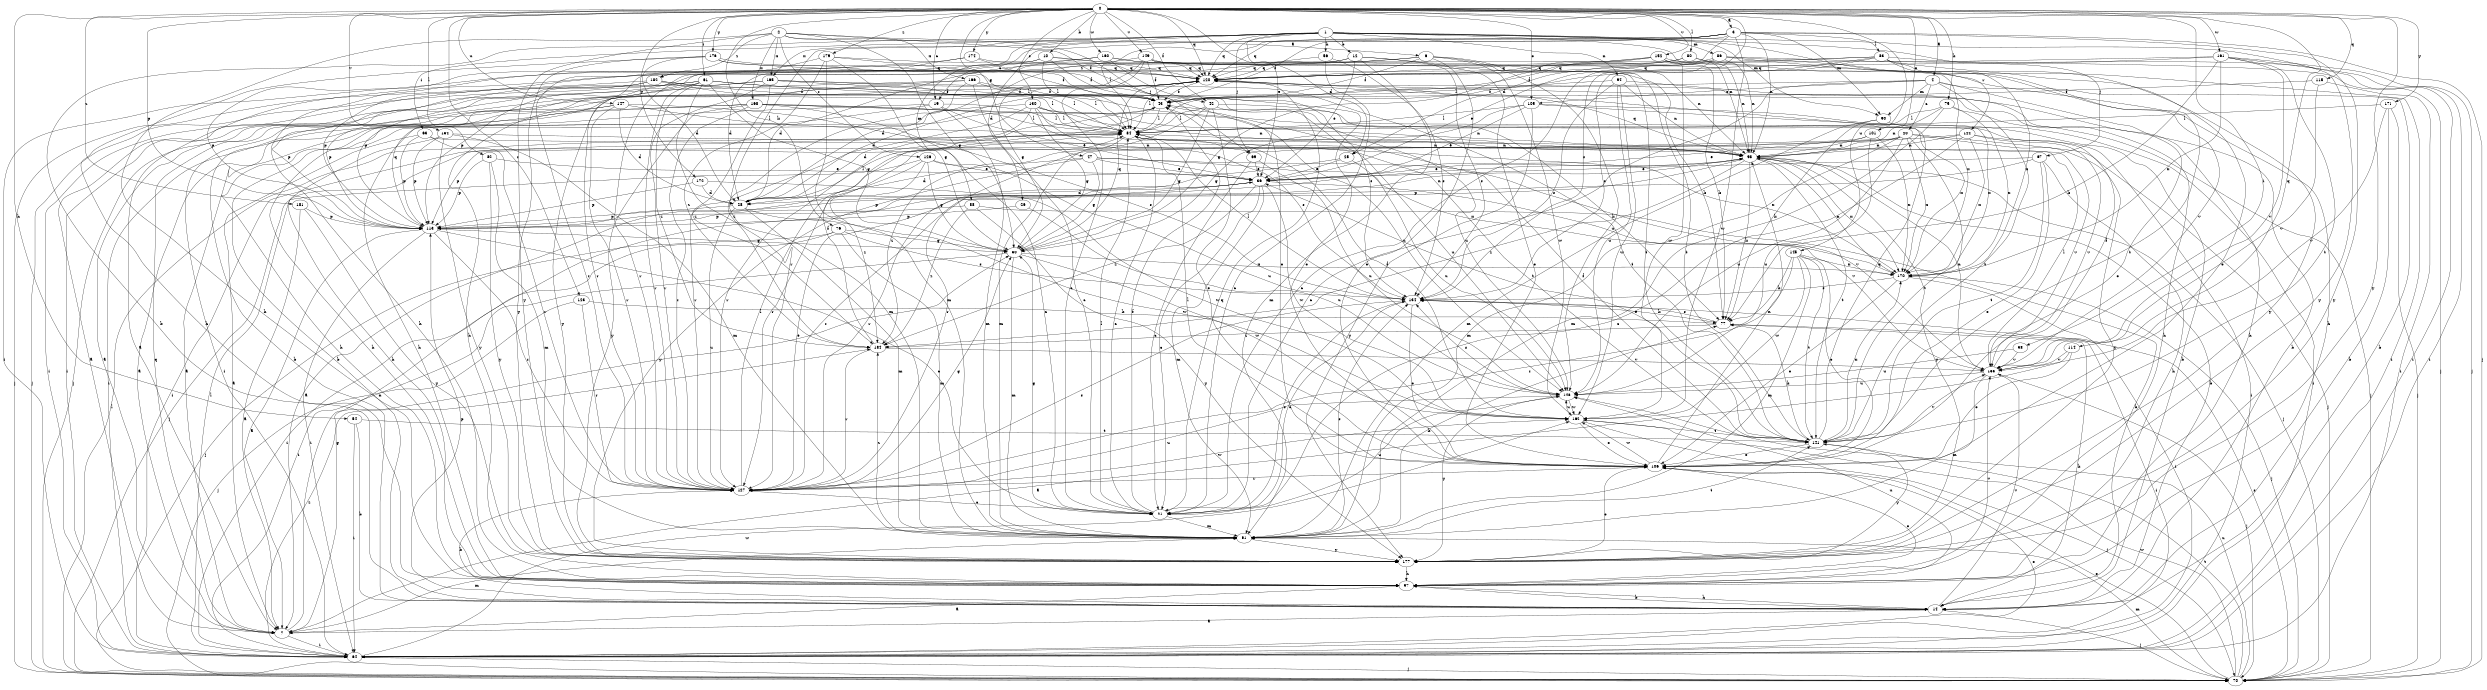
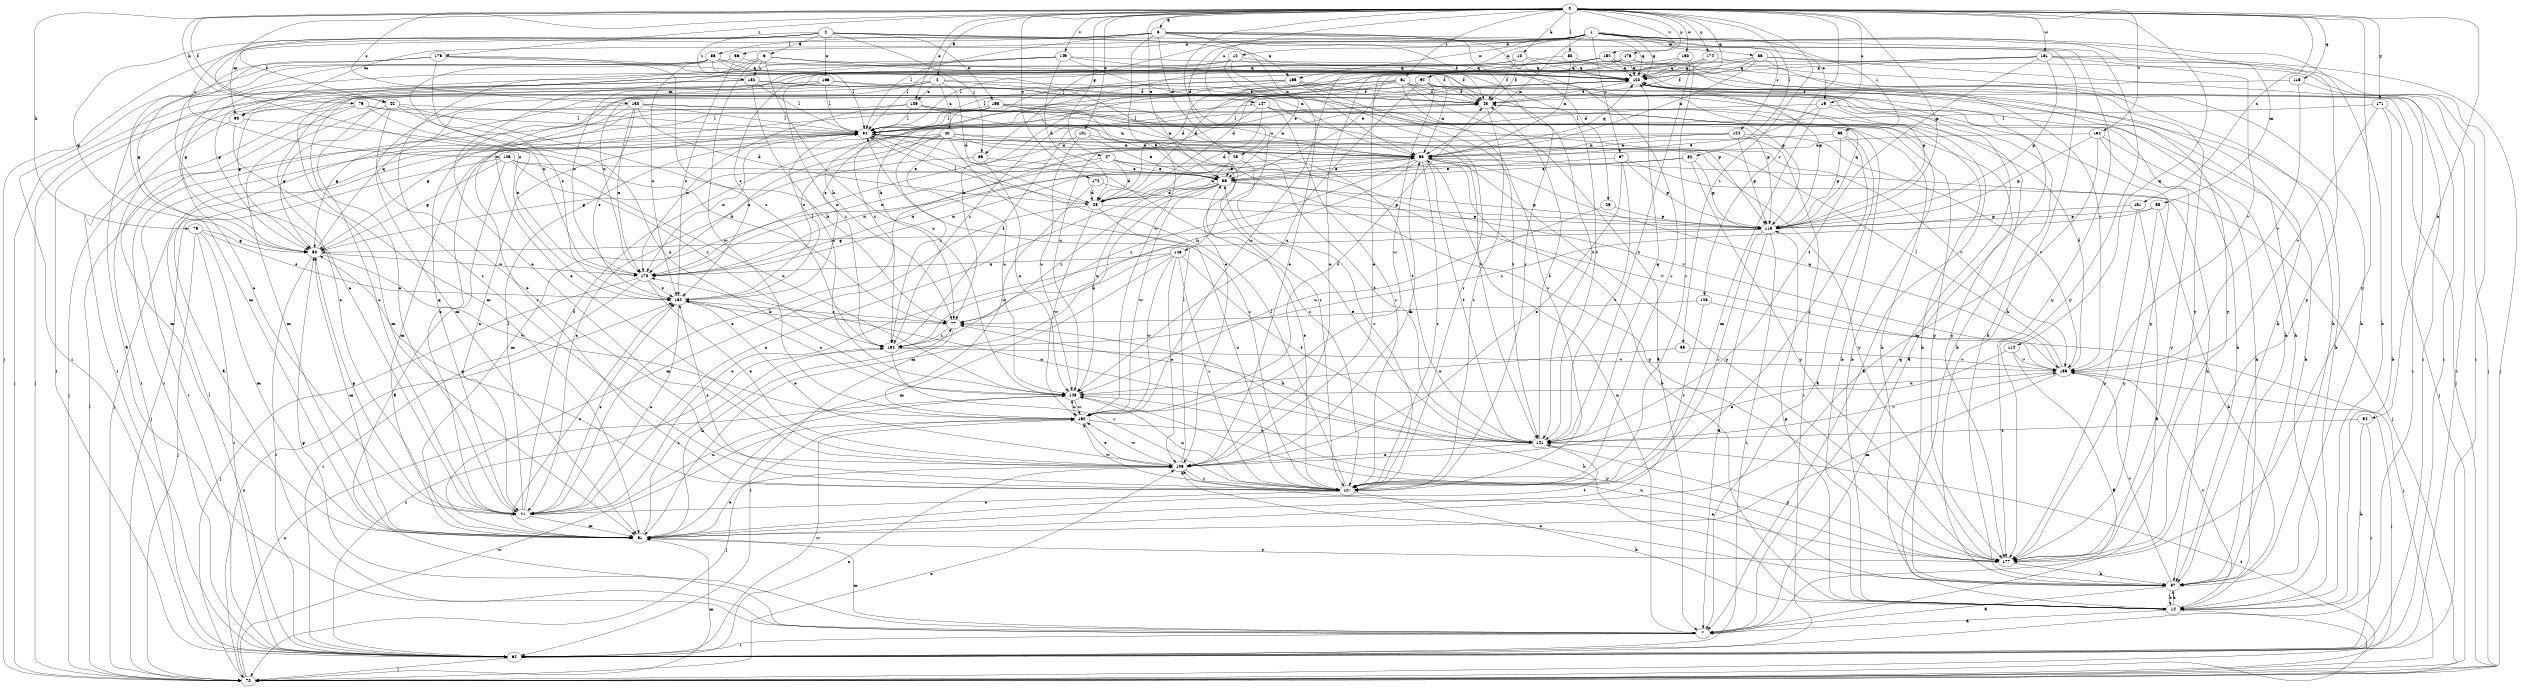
none -> (896, 471)
